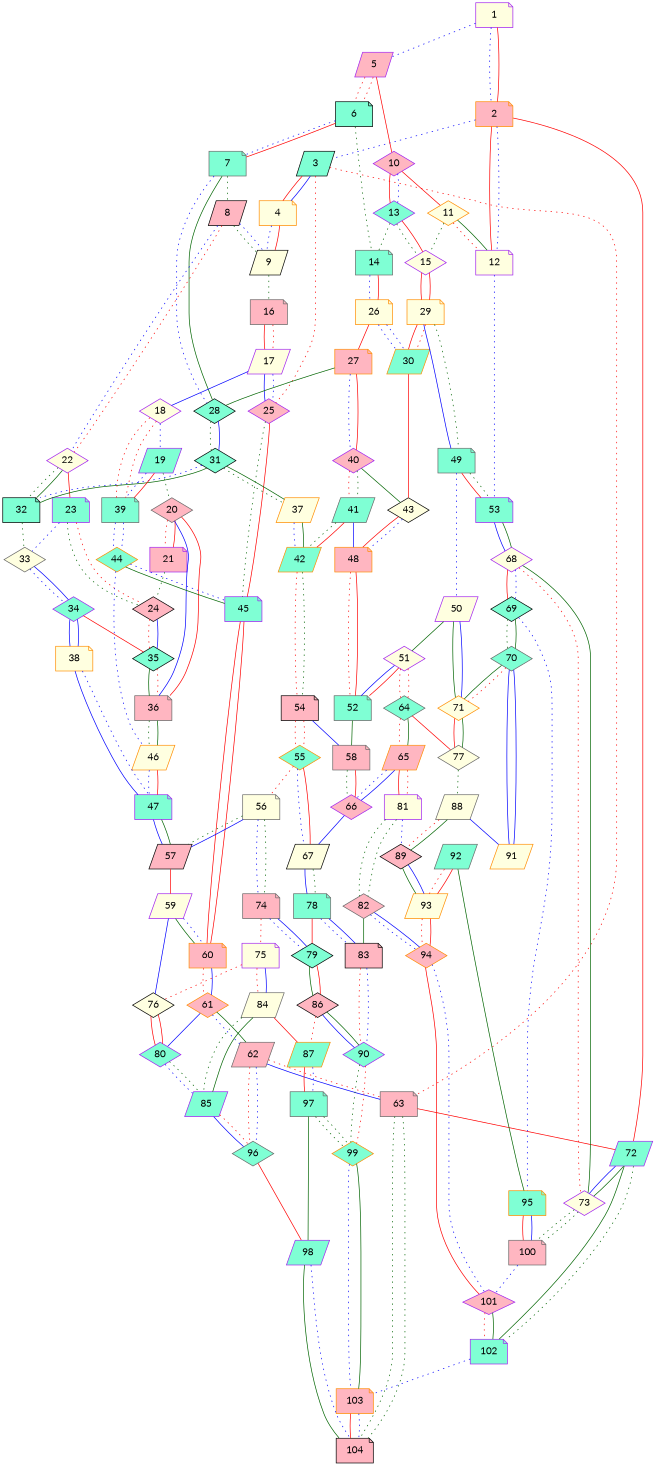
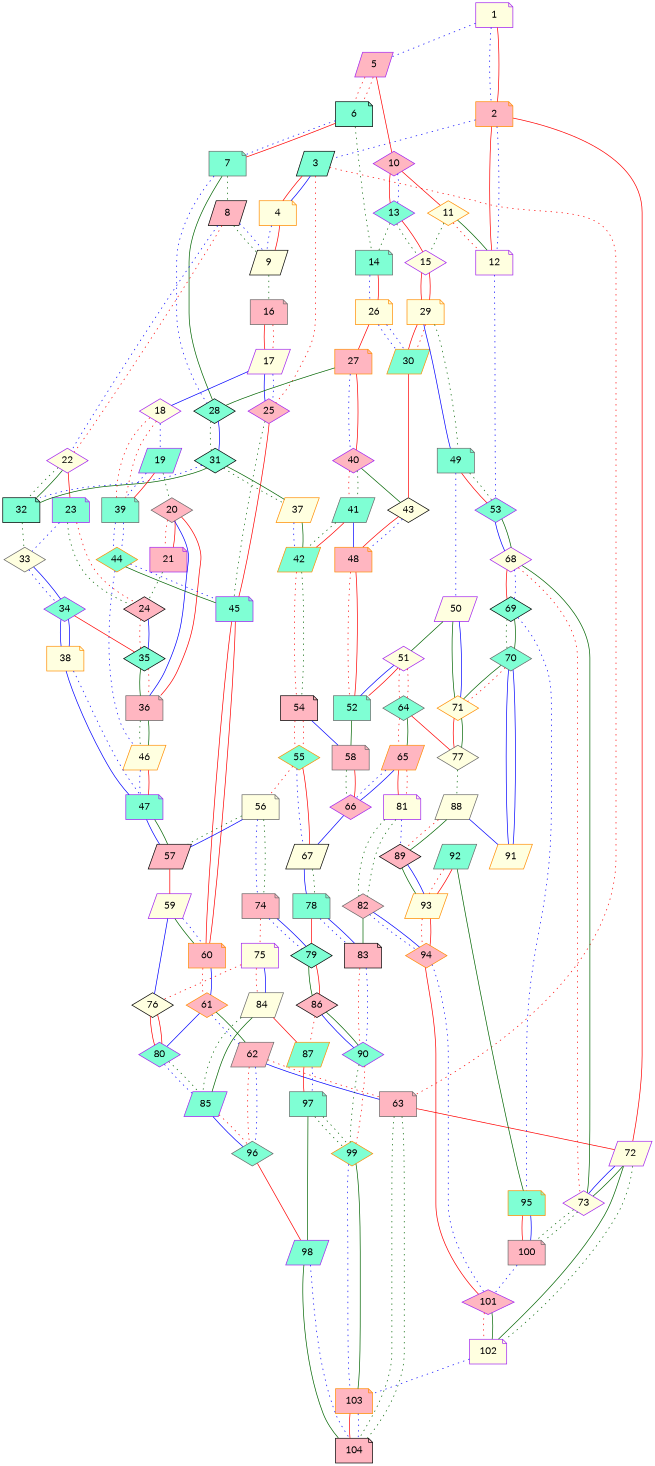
(494, 510) -> (496, 510)
(631, 1154) -> (630, 1154)
(489, 1352) -> (488, 1352)
